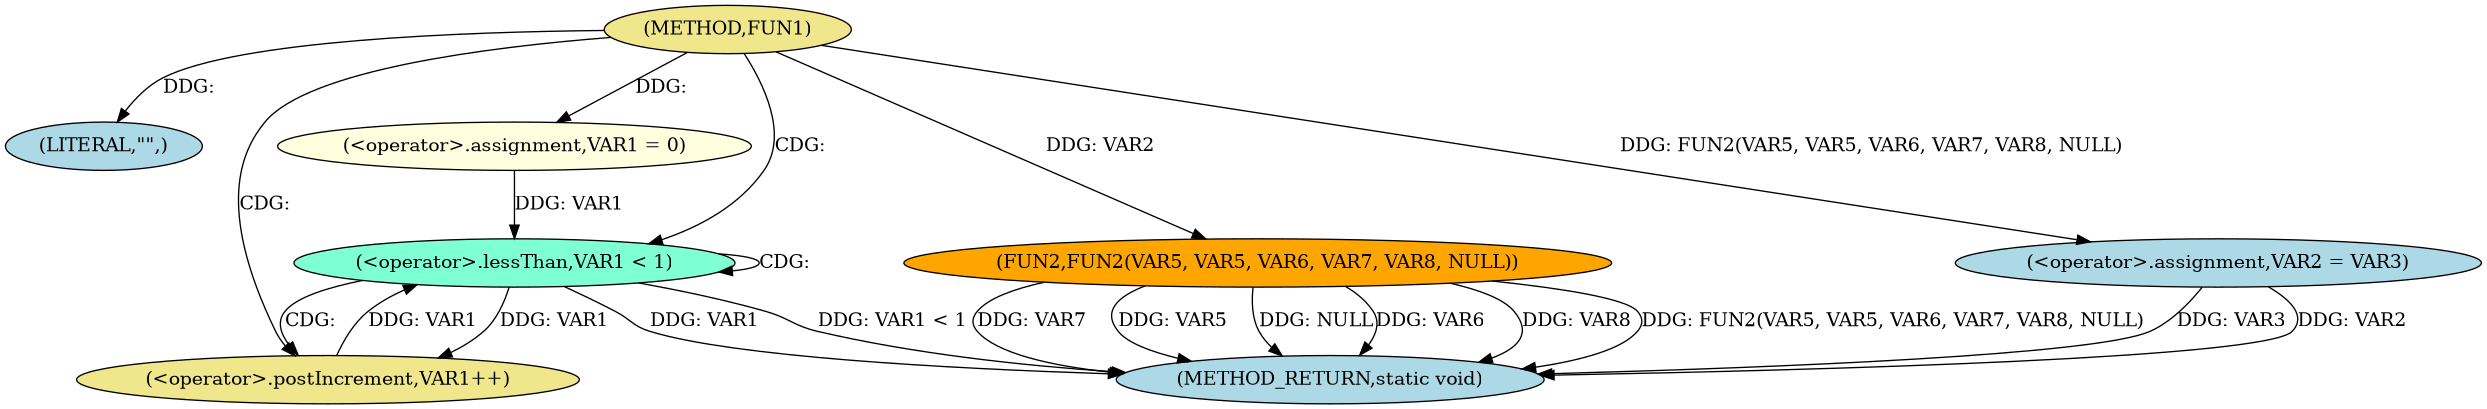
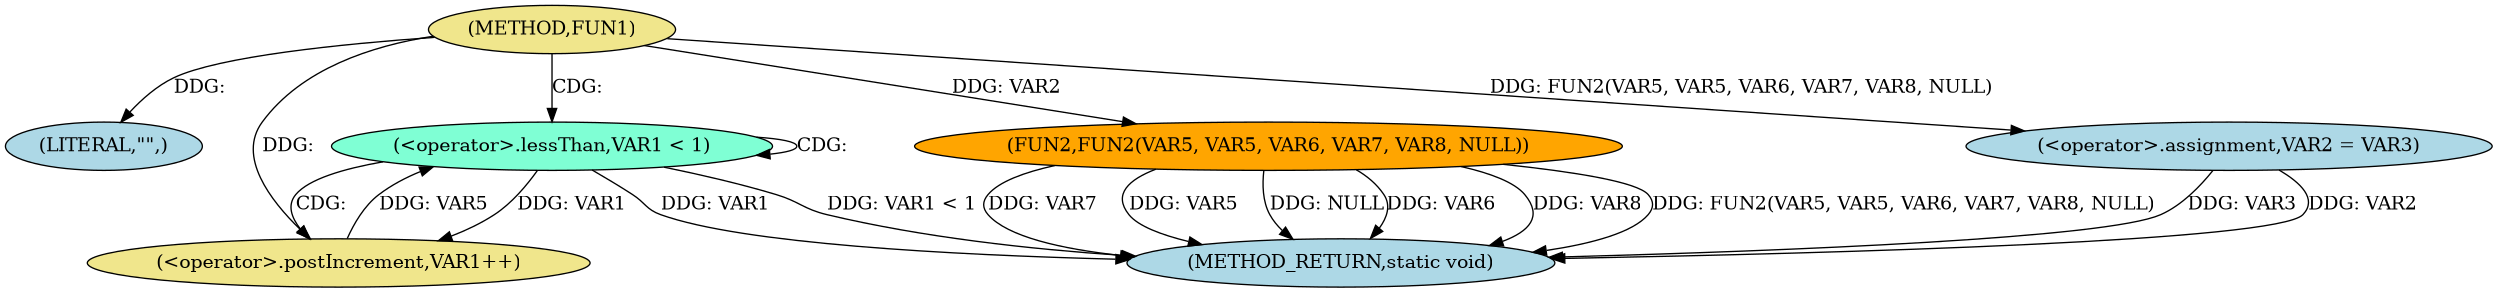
(514, 146) -> none
(268, 205) -> (291, 146)
(423, 321) -> (434, 205)
